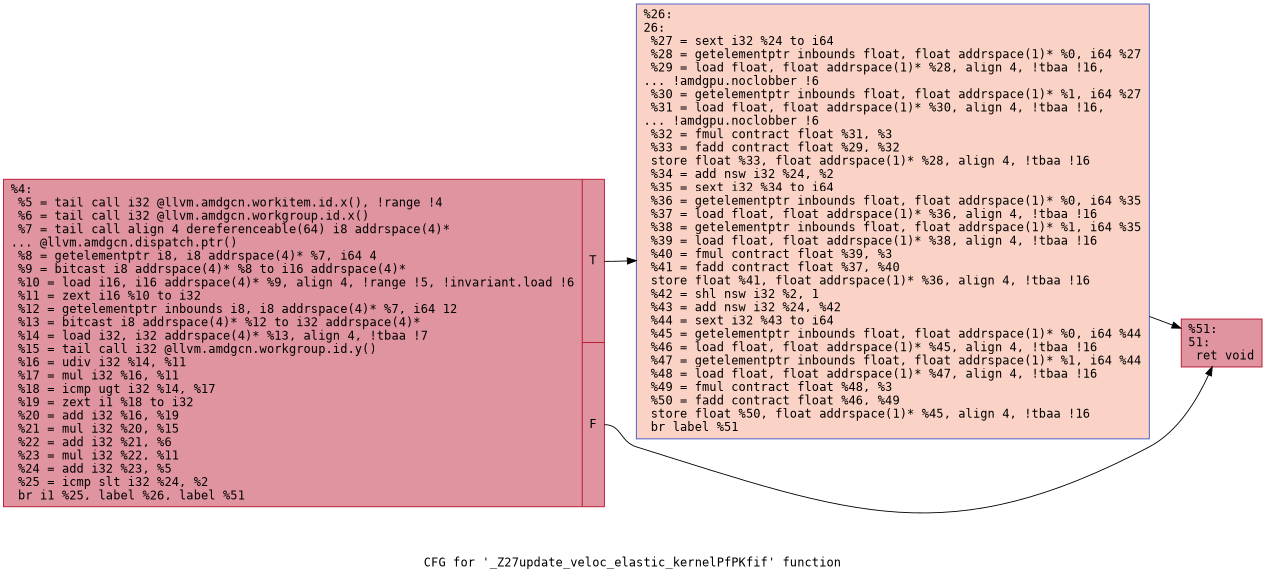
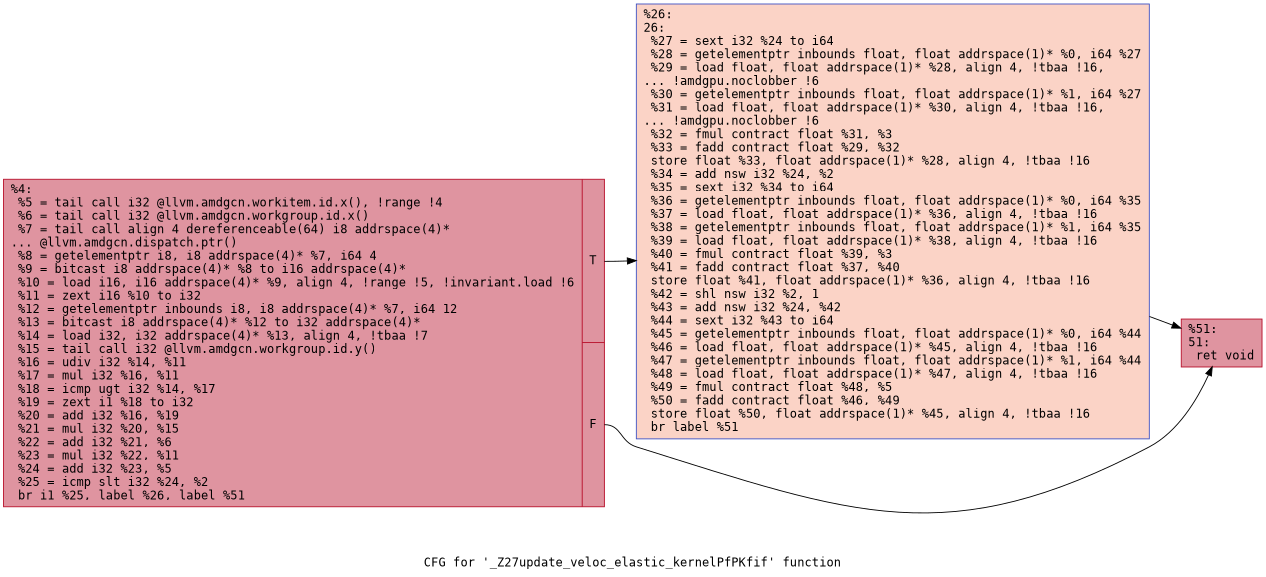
(768, 387) -> (768, 387)
